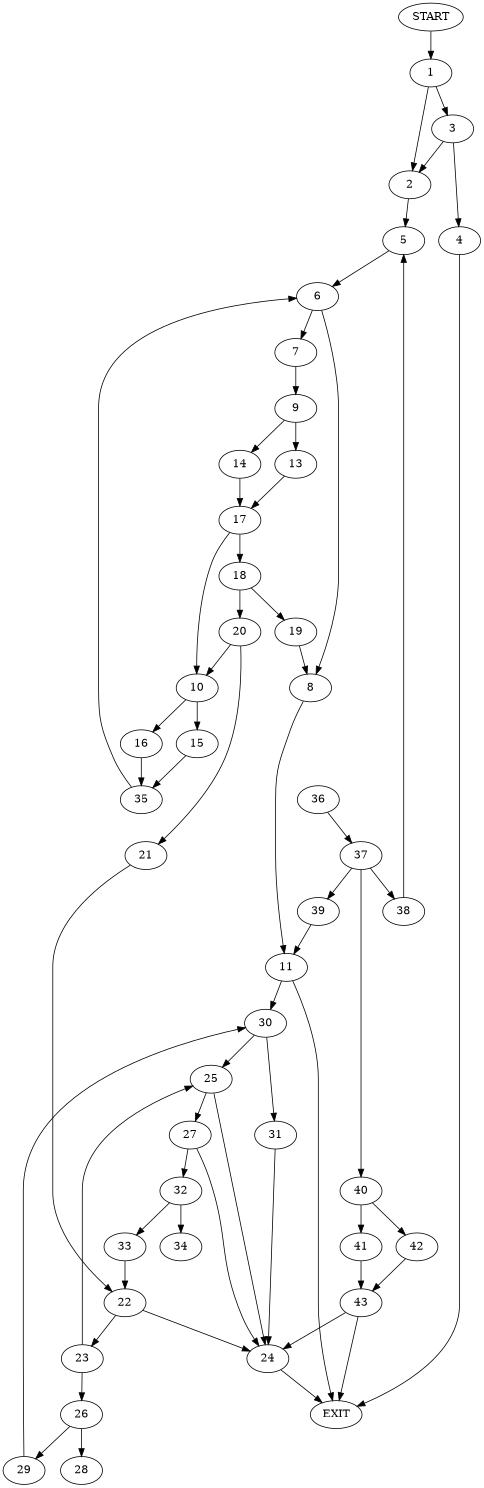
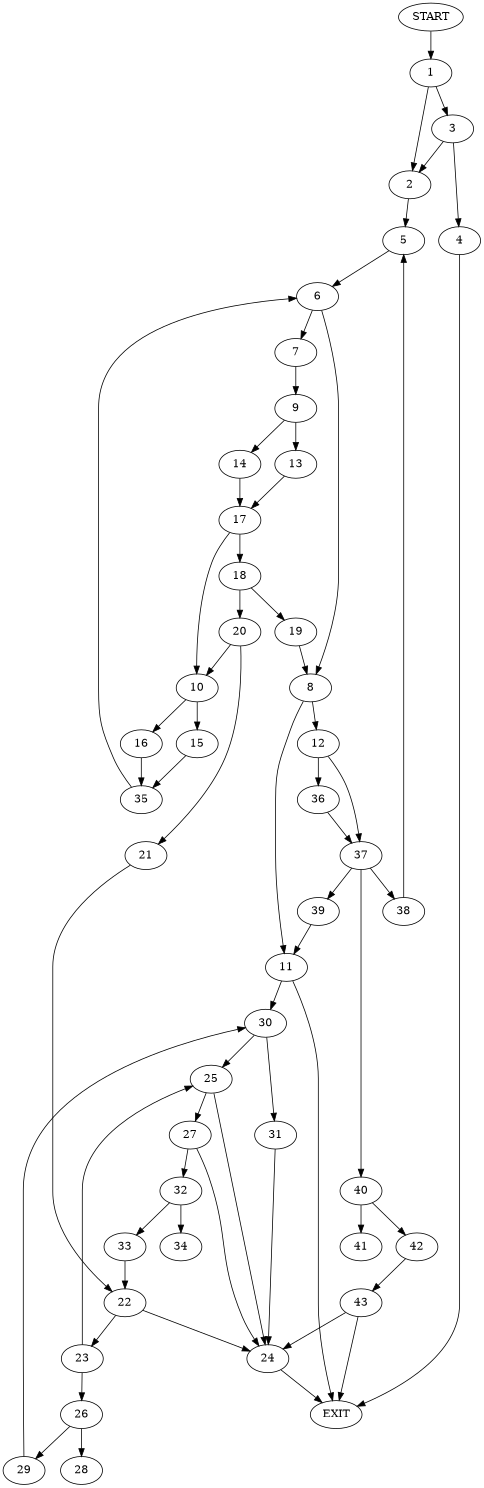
none -> (318, 744)
(361, 1271) -> none
